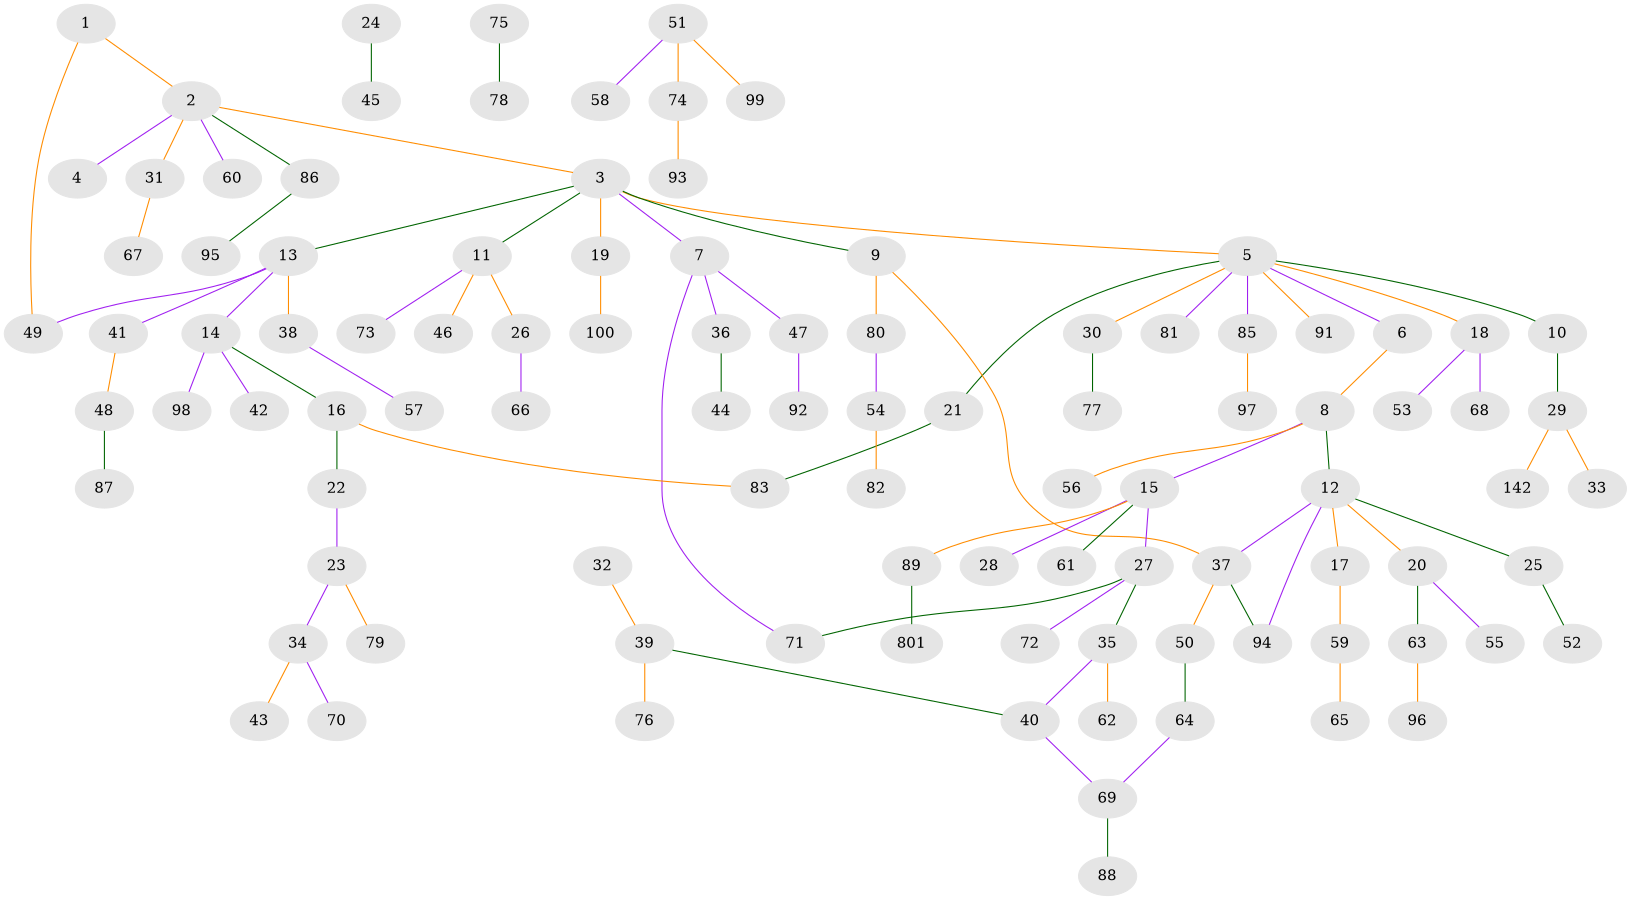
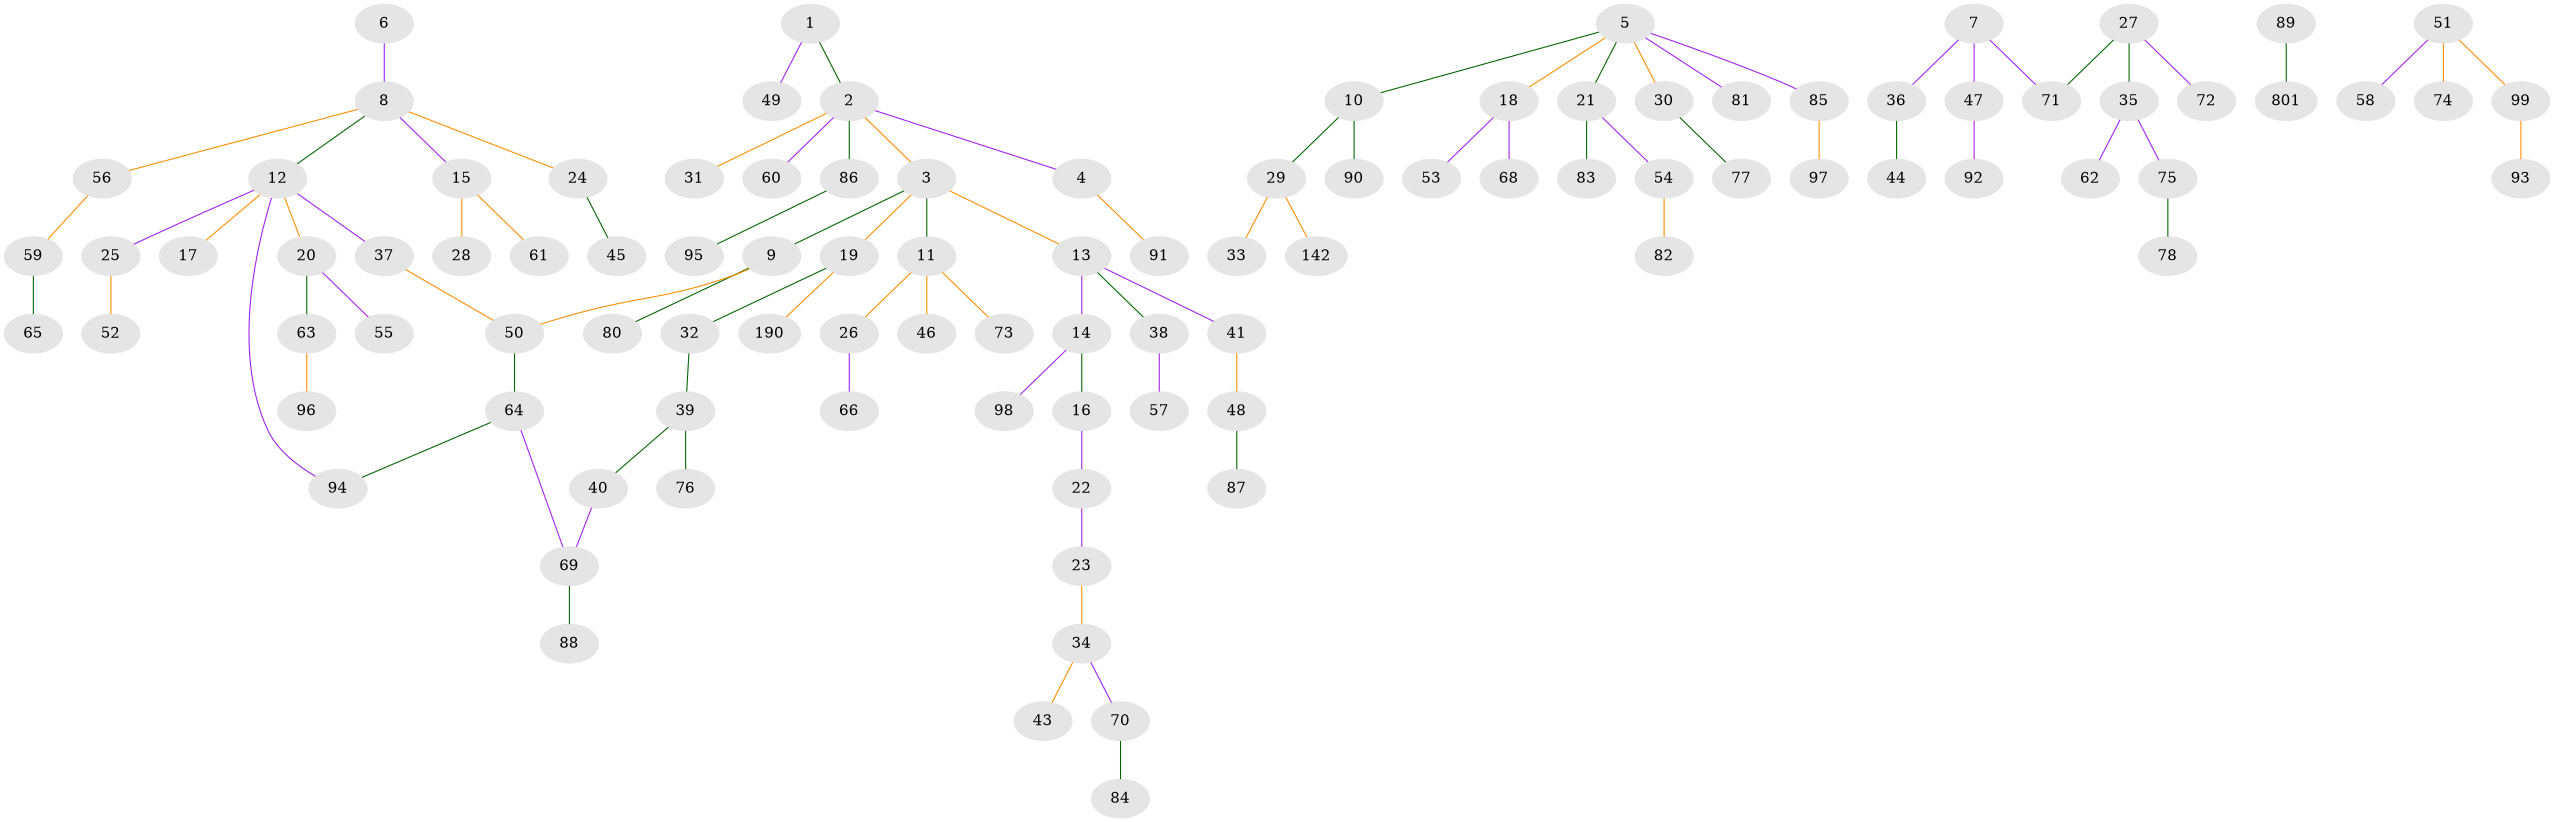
(139, 62) -> (830, 62)
none -> (481, 140)
(678, 140) -> (2521, 140)
(36, 175) -> (791, 62)
none -> (1354, 179)
(445, 217) -> (1004, 217)
(650, 217) -> none
(919, 234) -> none
(133, 256) -> none
(288, 295) -> (1120, 295)
(424, 295) -> (965, 295)
none -> (770, 295)
(876, 295) -> (689, 296)
(1286, 295) -> (1120, 217)
(1325, 295) -> none
(162, 296) -> none
(601, 334) -> (770, 334)
(1364, 372) -> (384, 63)
(876, 373) -> (1625, 140)
(259, 411) -> none
(337, 450) -> (1082, 450)
(1009, 462) -> (645, 298)
(543, 467) -> none
(1031, 527) -> none
(1432, 527) -> (194, 217)
(1108, 528) -> (500, 217)
(1147, 528) -> none
(1058, 533) -> (462, 218)
(318, 605) -> (1082, 605)
(624, 605) -> (688, 373)
(1242, 605) -> (426, 450)
(1340, 605) -> (68, 217)
(1553, 605) -> (111, 295)
(376, 644) -> none
(1069, 682) -> (2149, 140)
(645, 683) -> (686, 450)
(1108, 683) -> (2110, 140)
(1340, 683) -> (33, 295)
none -> (1121, 799)
